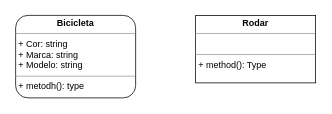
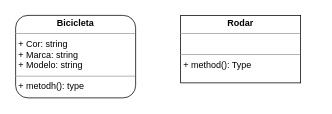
(255, 49) -> (240, 49)
